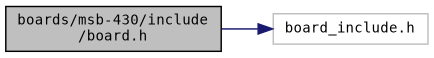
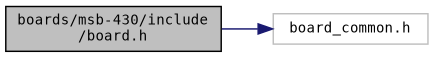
(351, 29) -> (351, 29)
